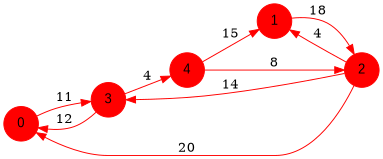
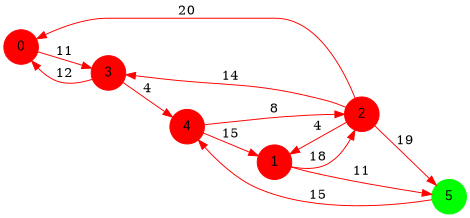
none -> (449, 197)
